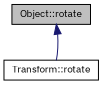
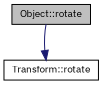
(58, 47) -> (45, 37)
